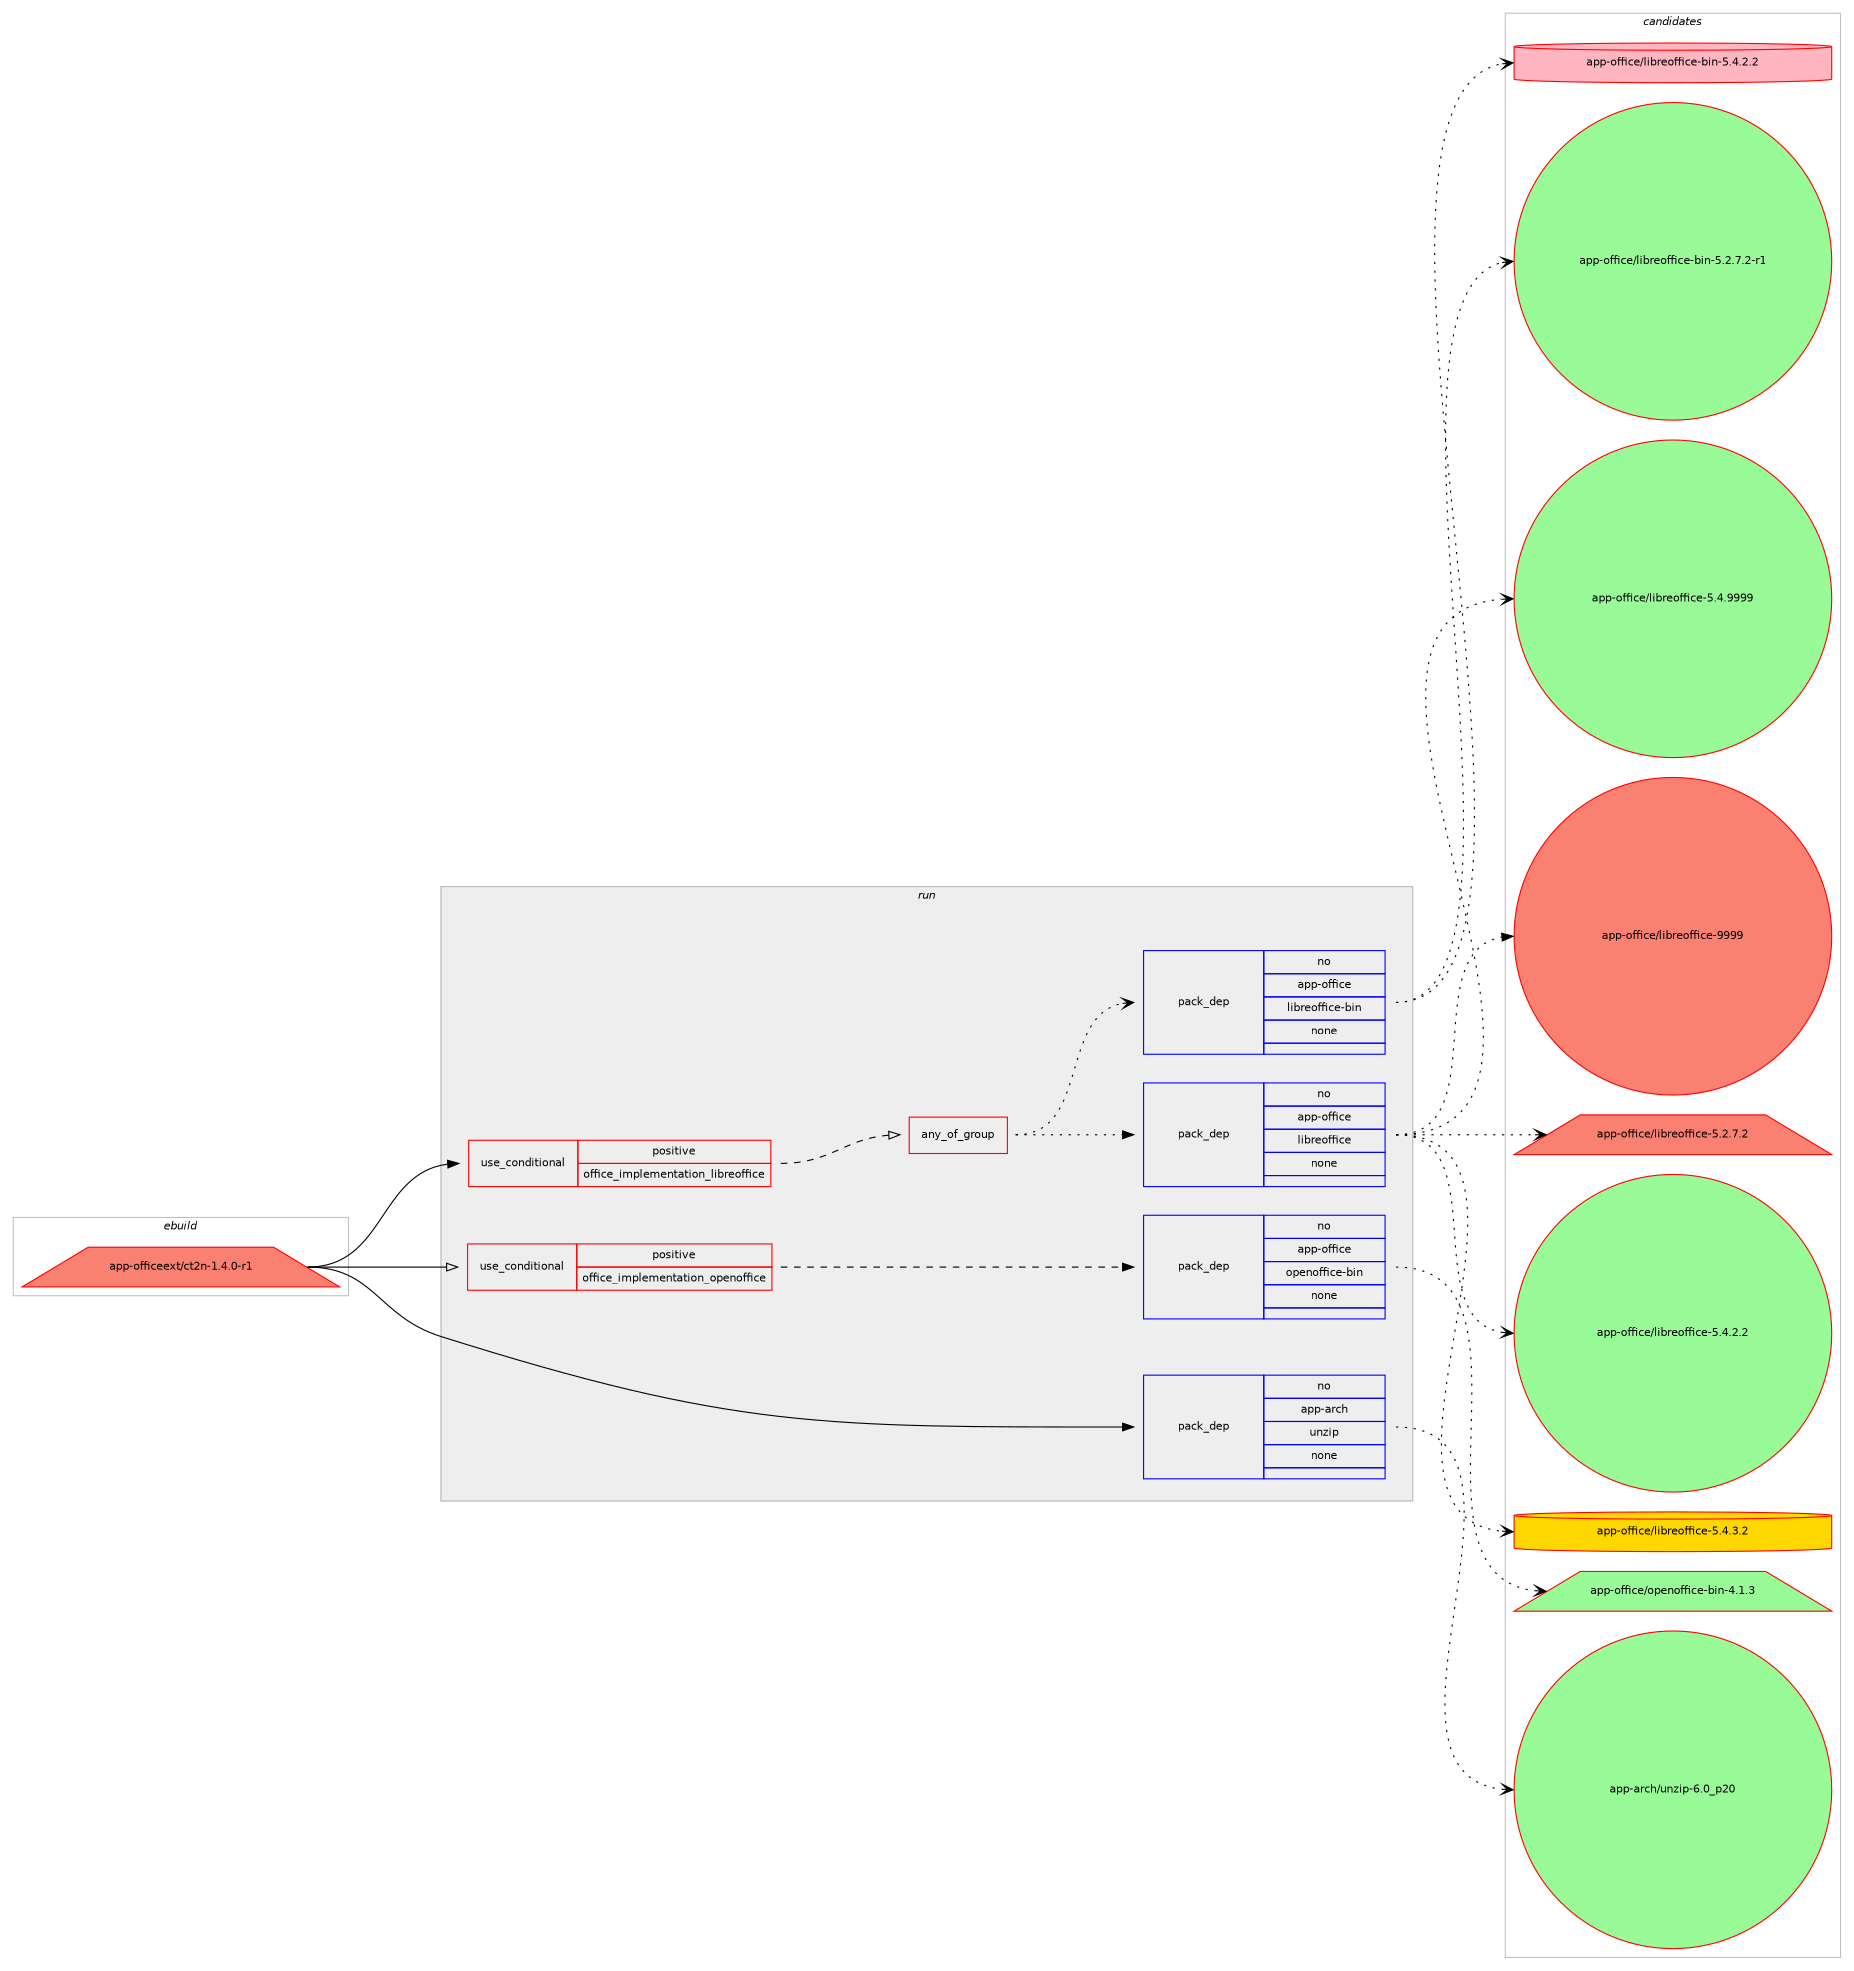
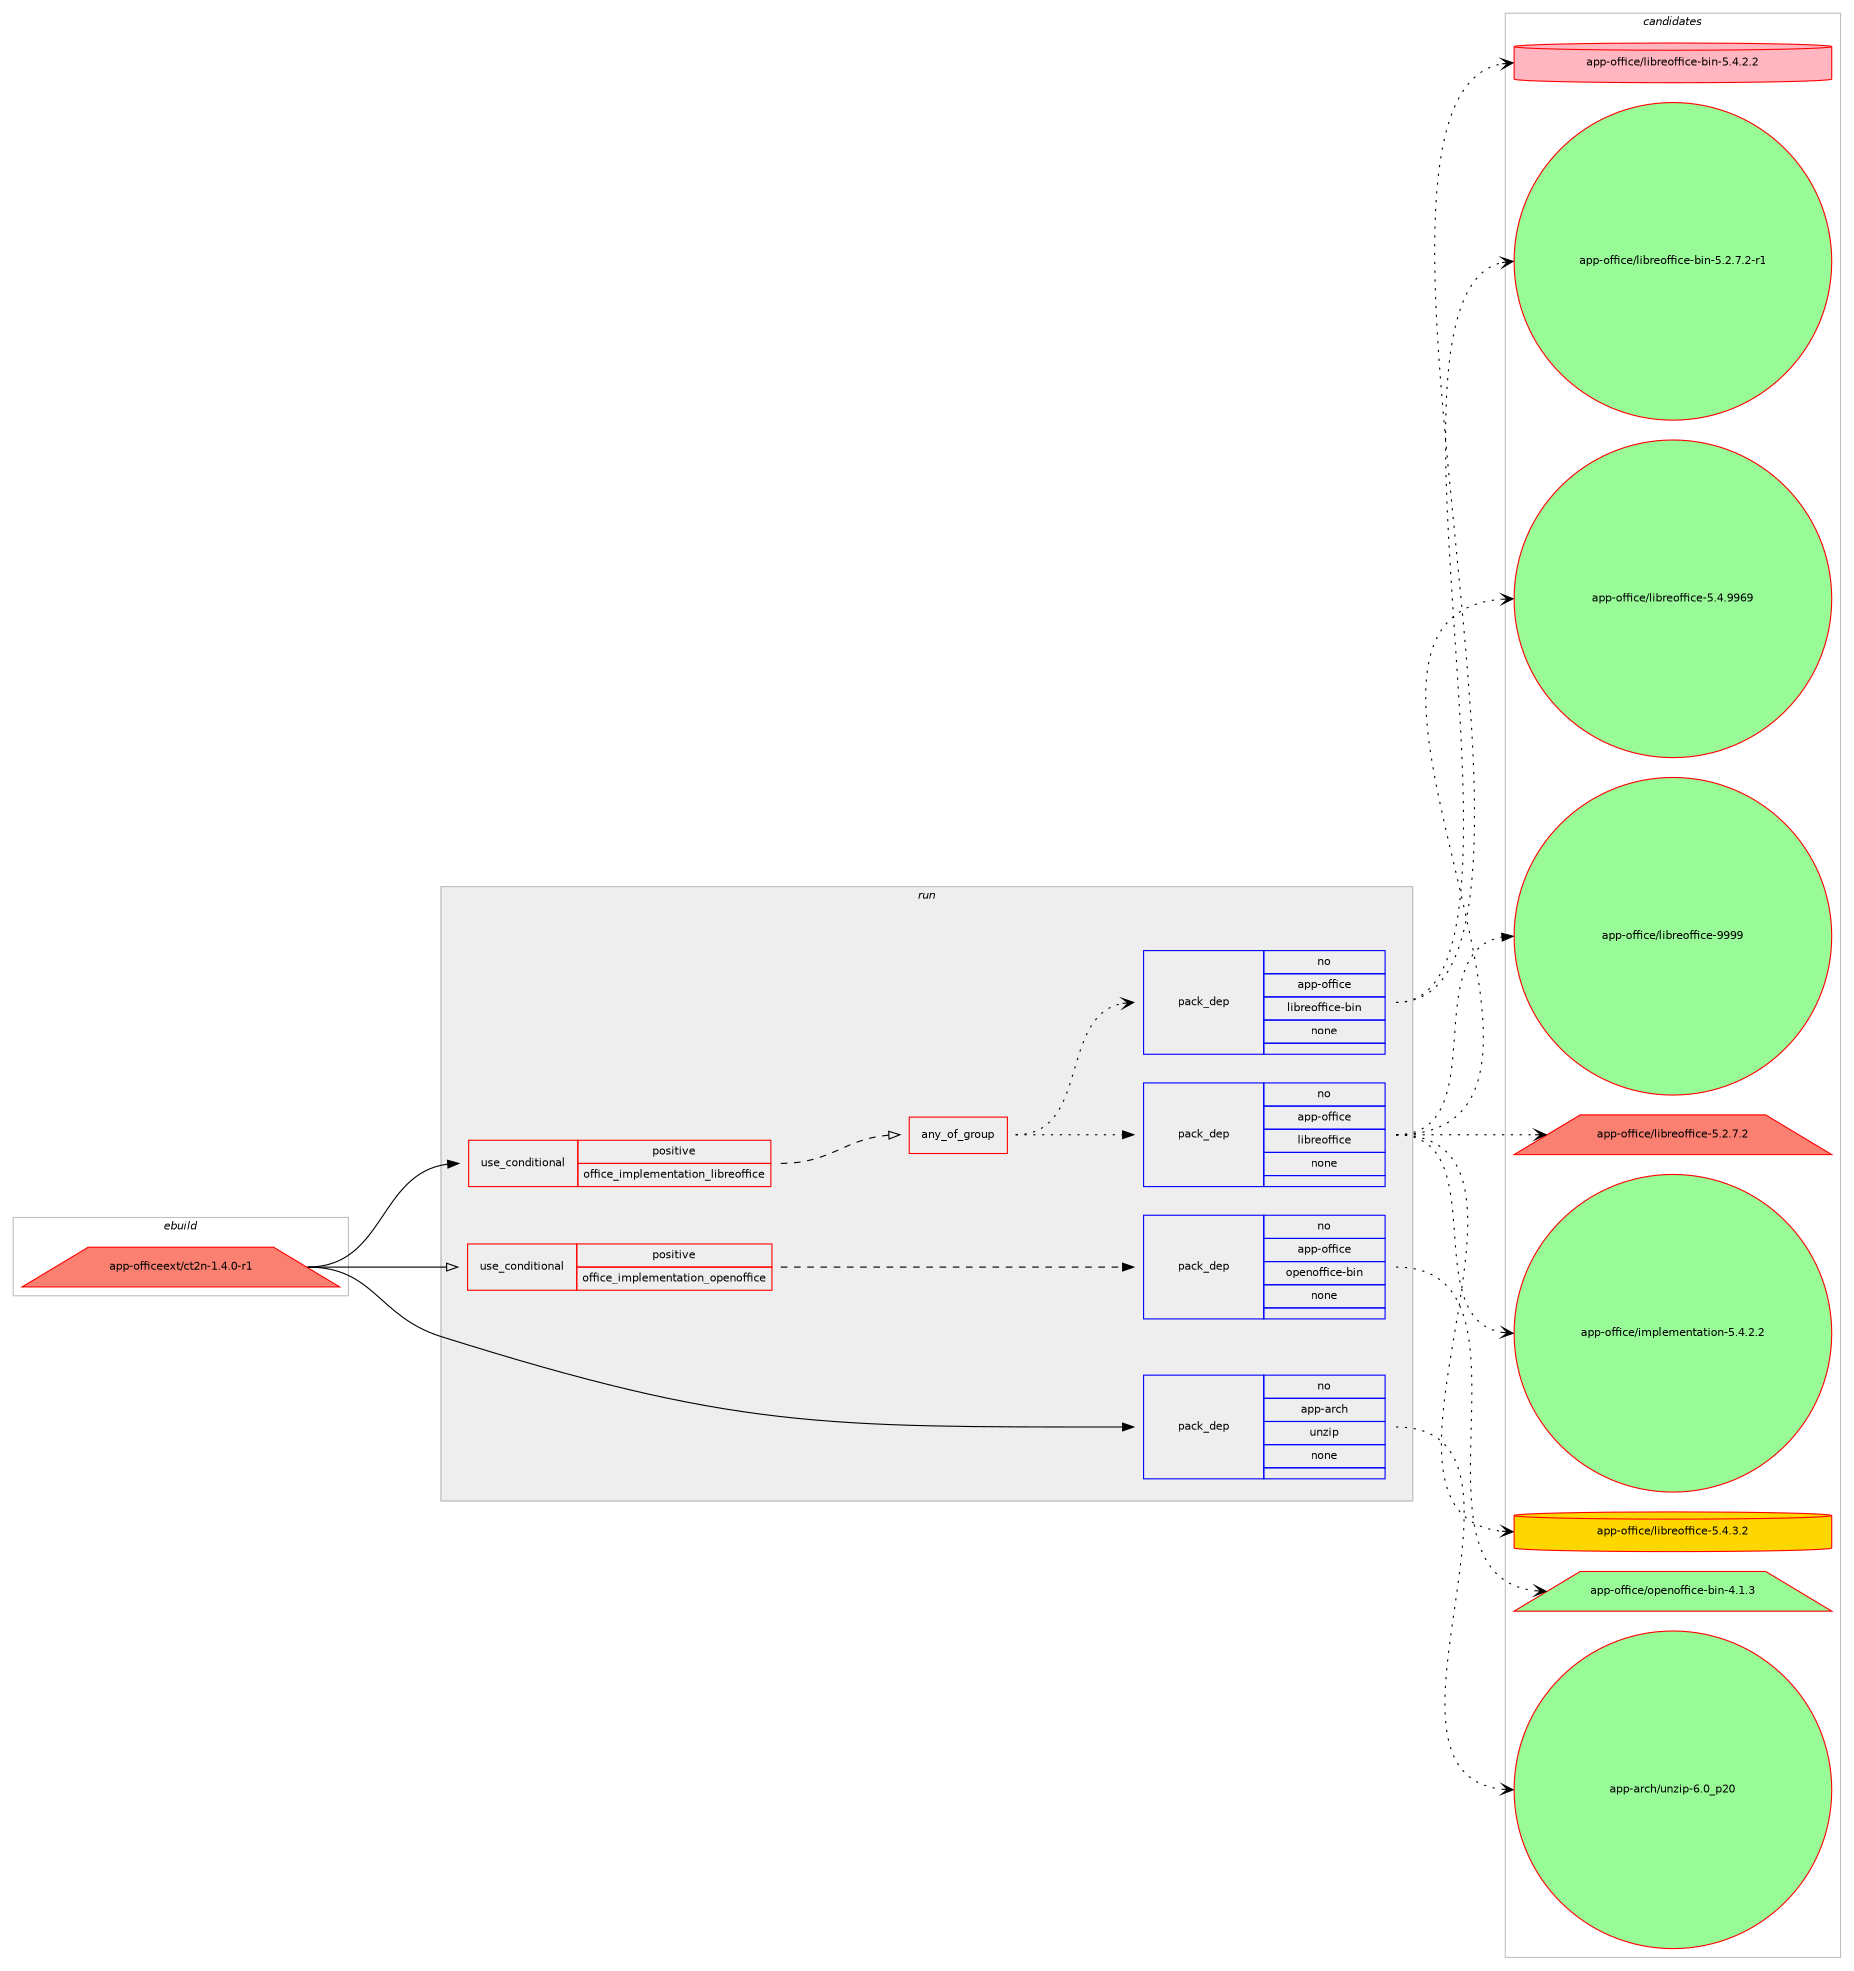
(1673, 599) -> (1673, 599)
(1673, 936) -> (1673, 936)
(1673, 1333) -> (1673, 1333)
